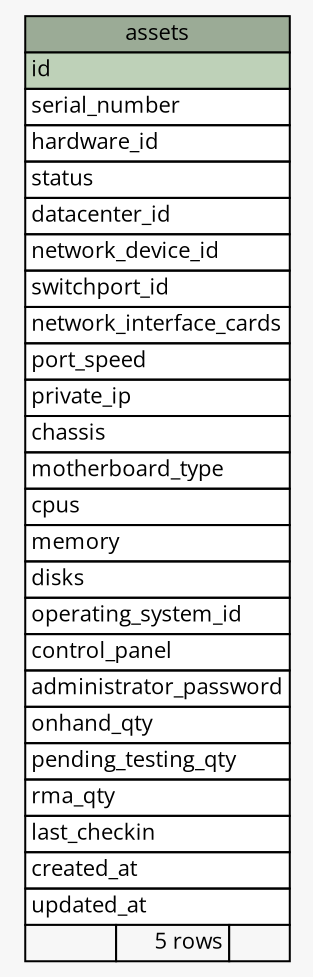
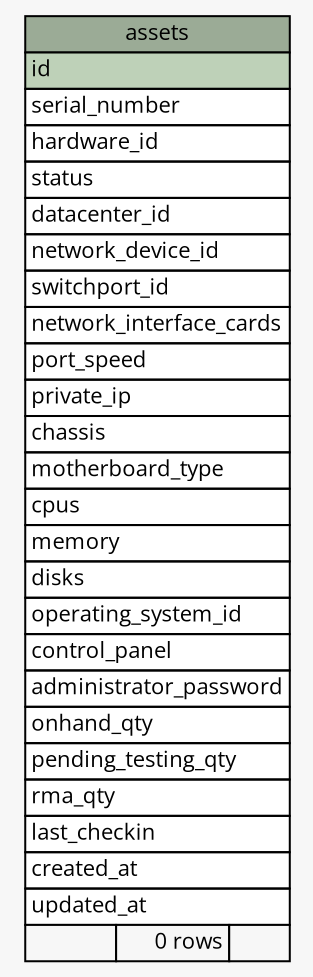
(189, 942) -> (189, 942)
